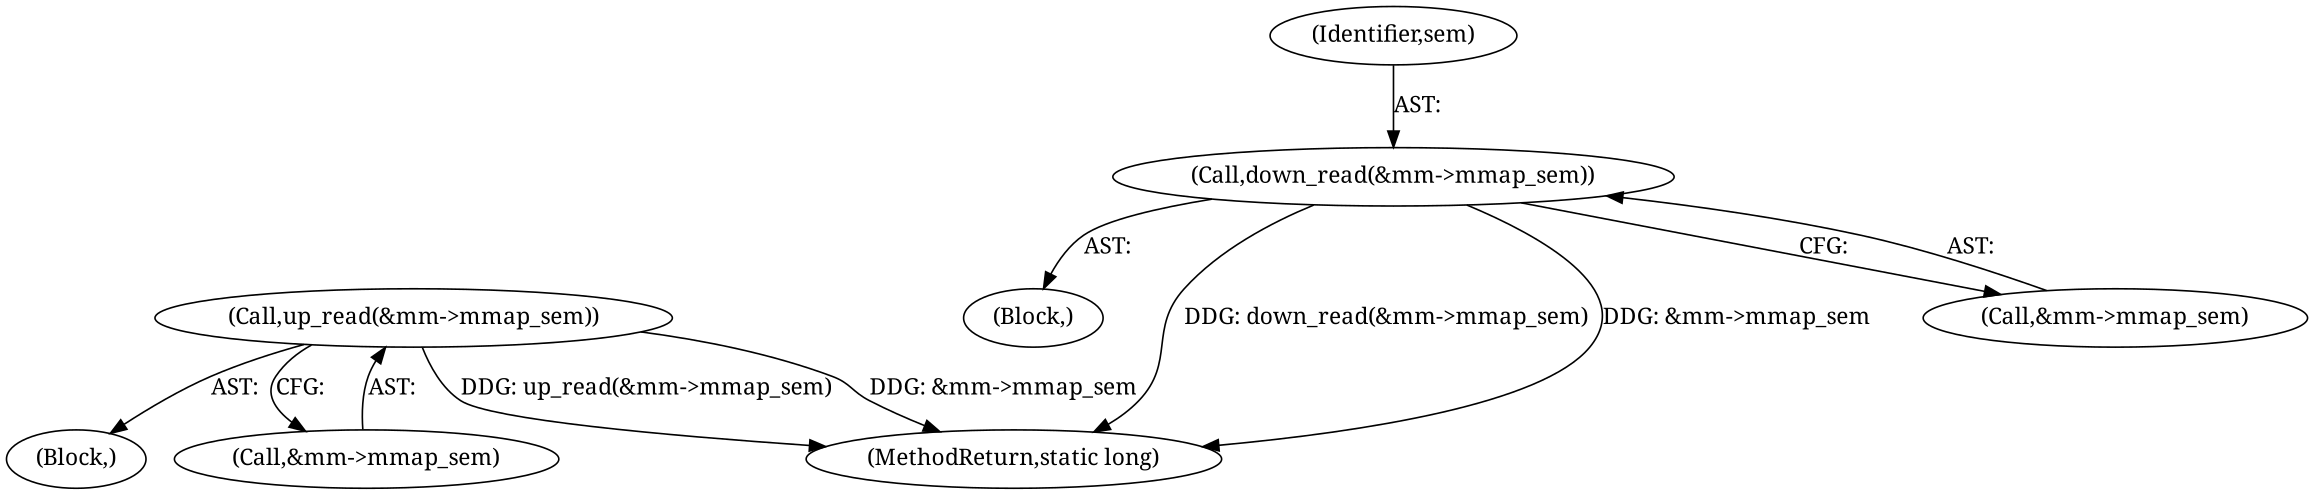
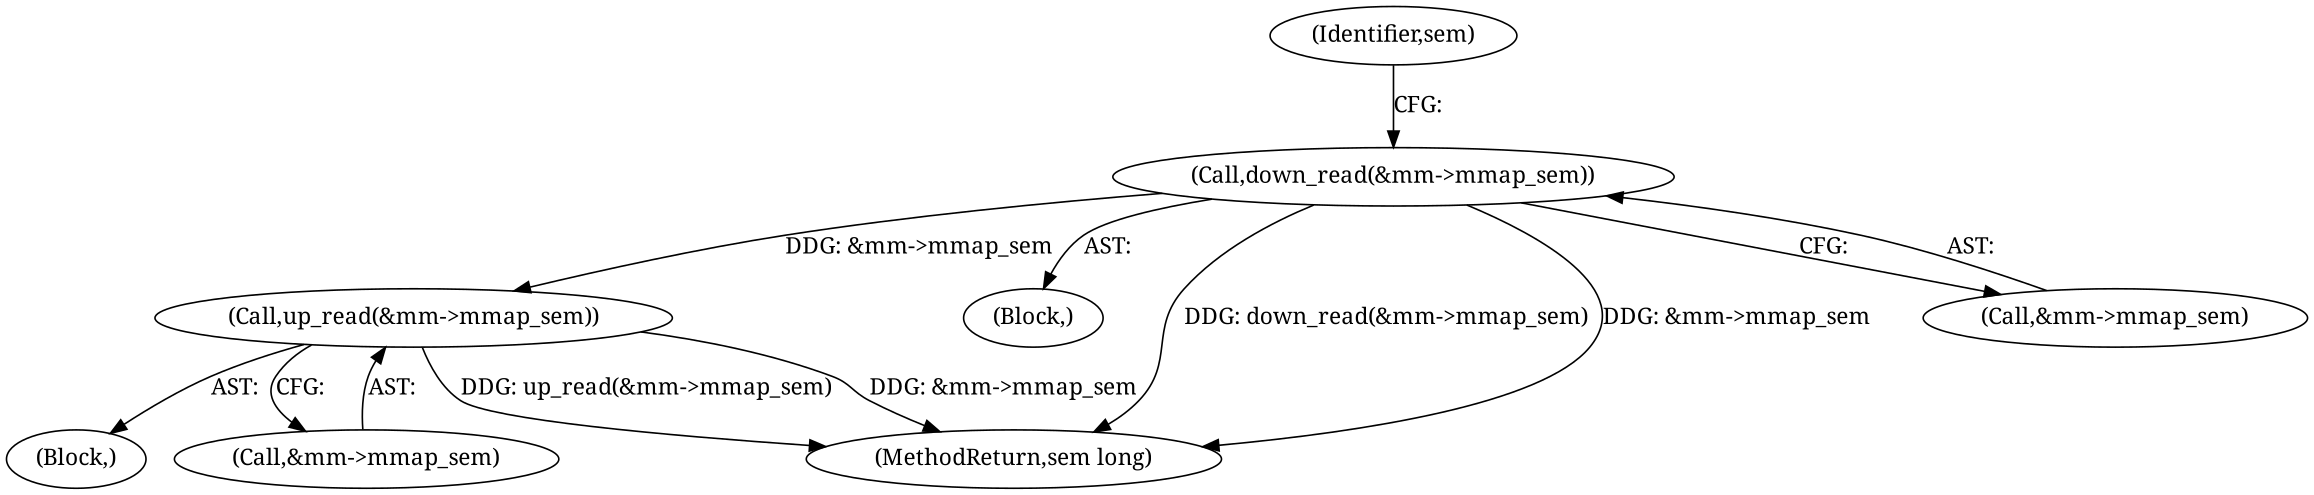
(1421, 106) -> (1421, 106)
none -> (844, 227)
(1014, 459) -> (1014, 459)
